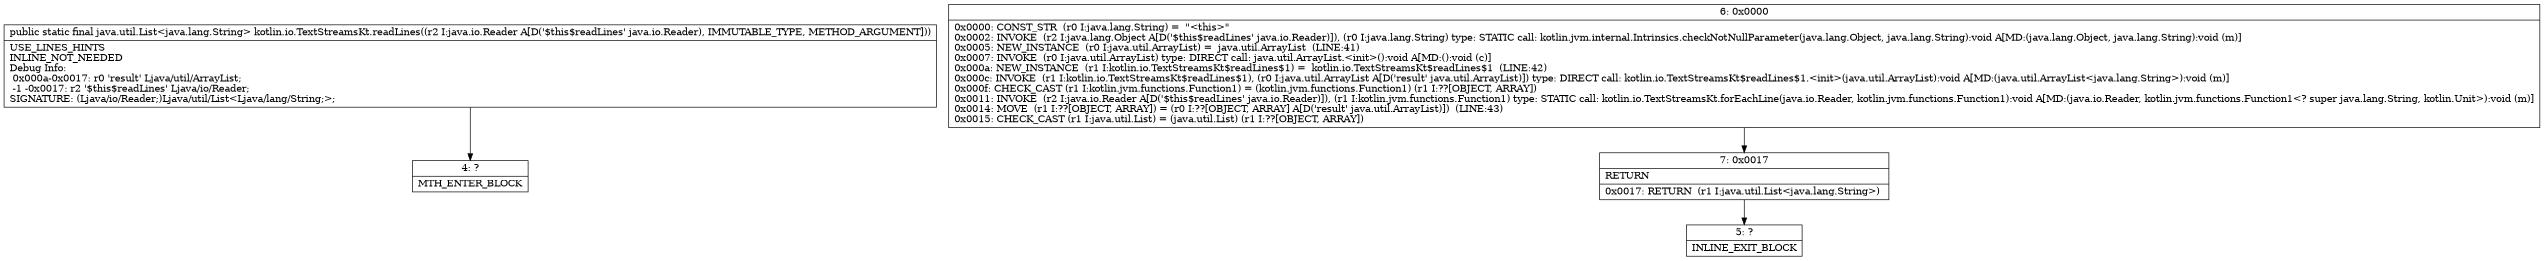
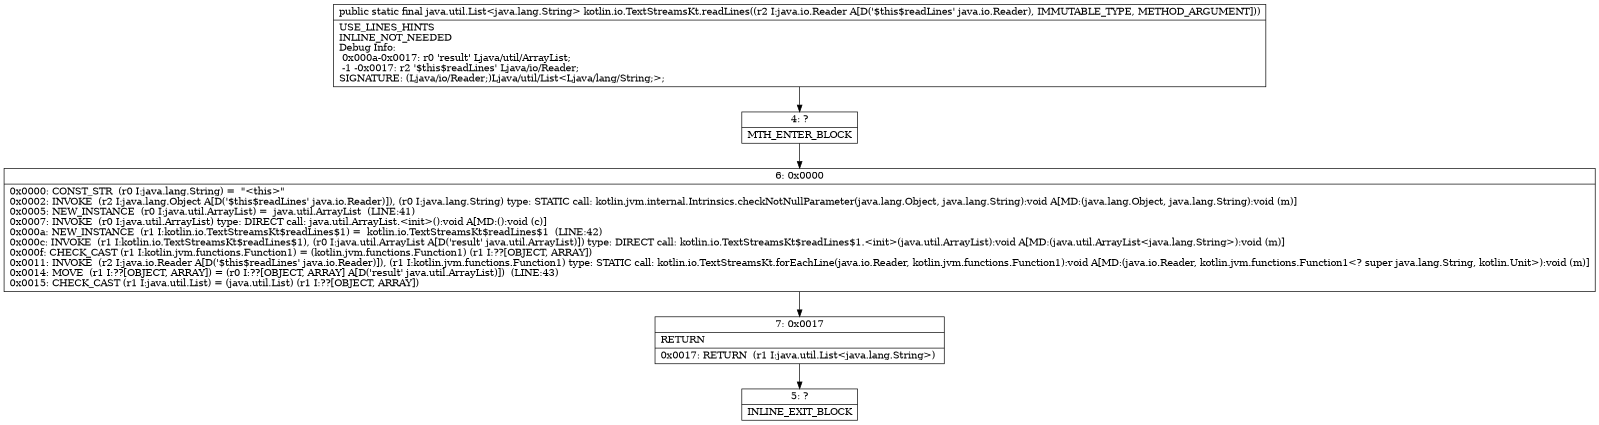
none -> (800, 152)
